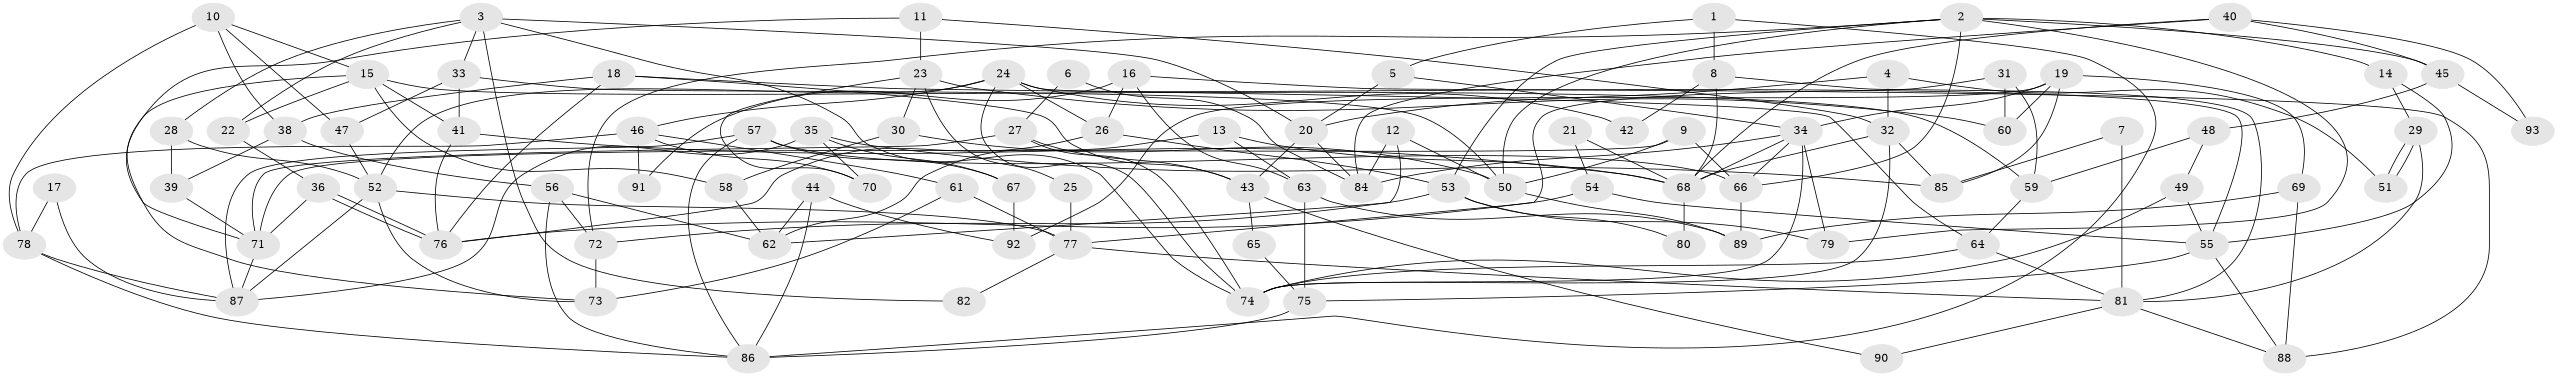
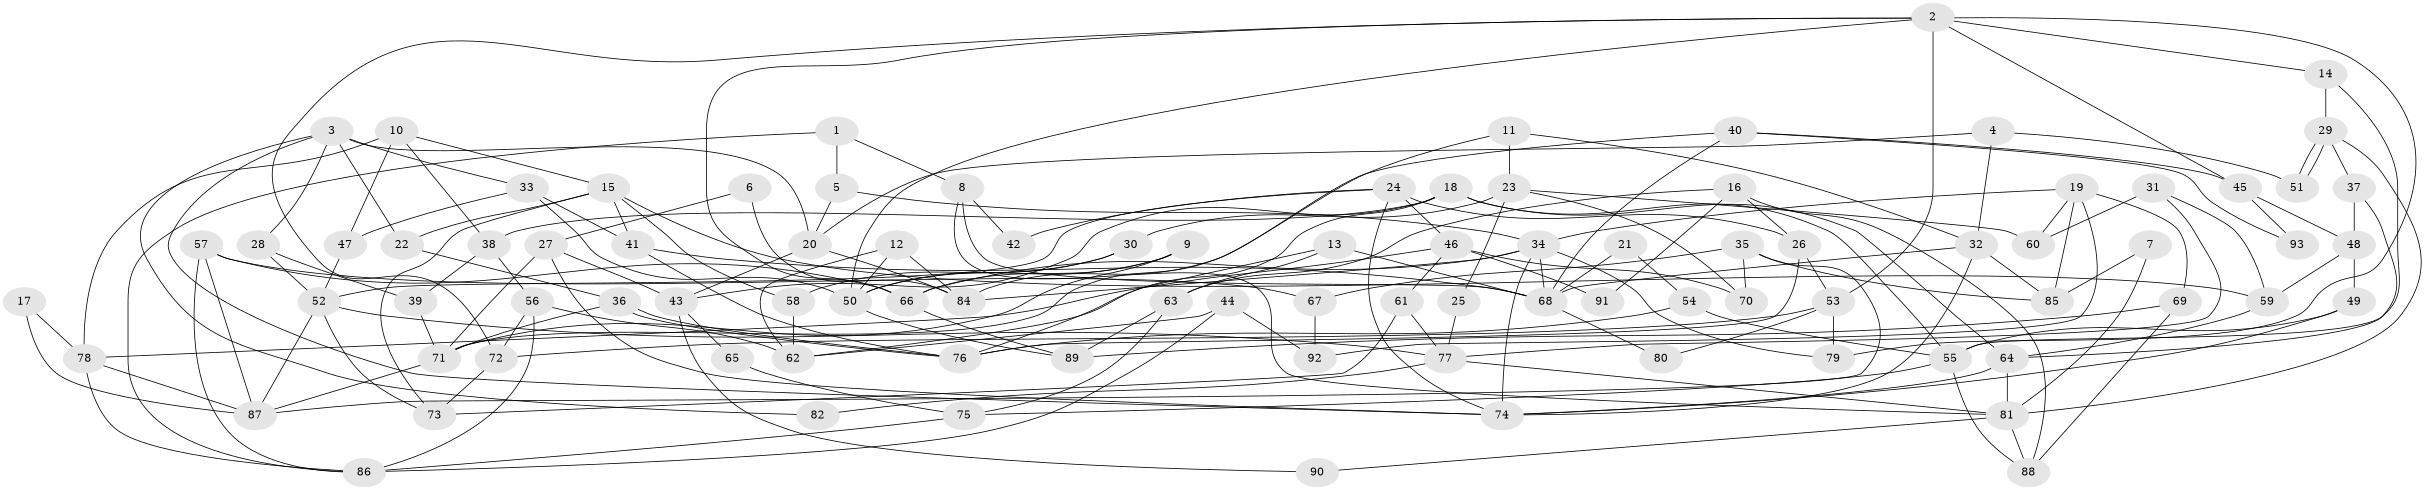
(1690, 90) -> (1794, 218)
none -> (2354, 188)
